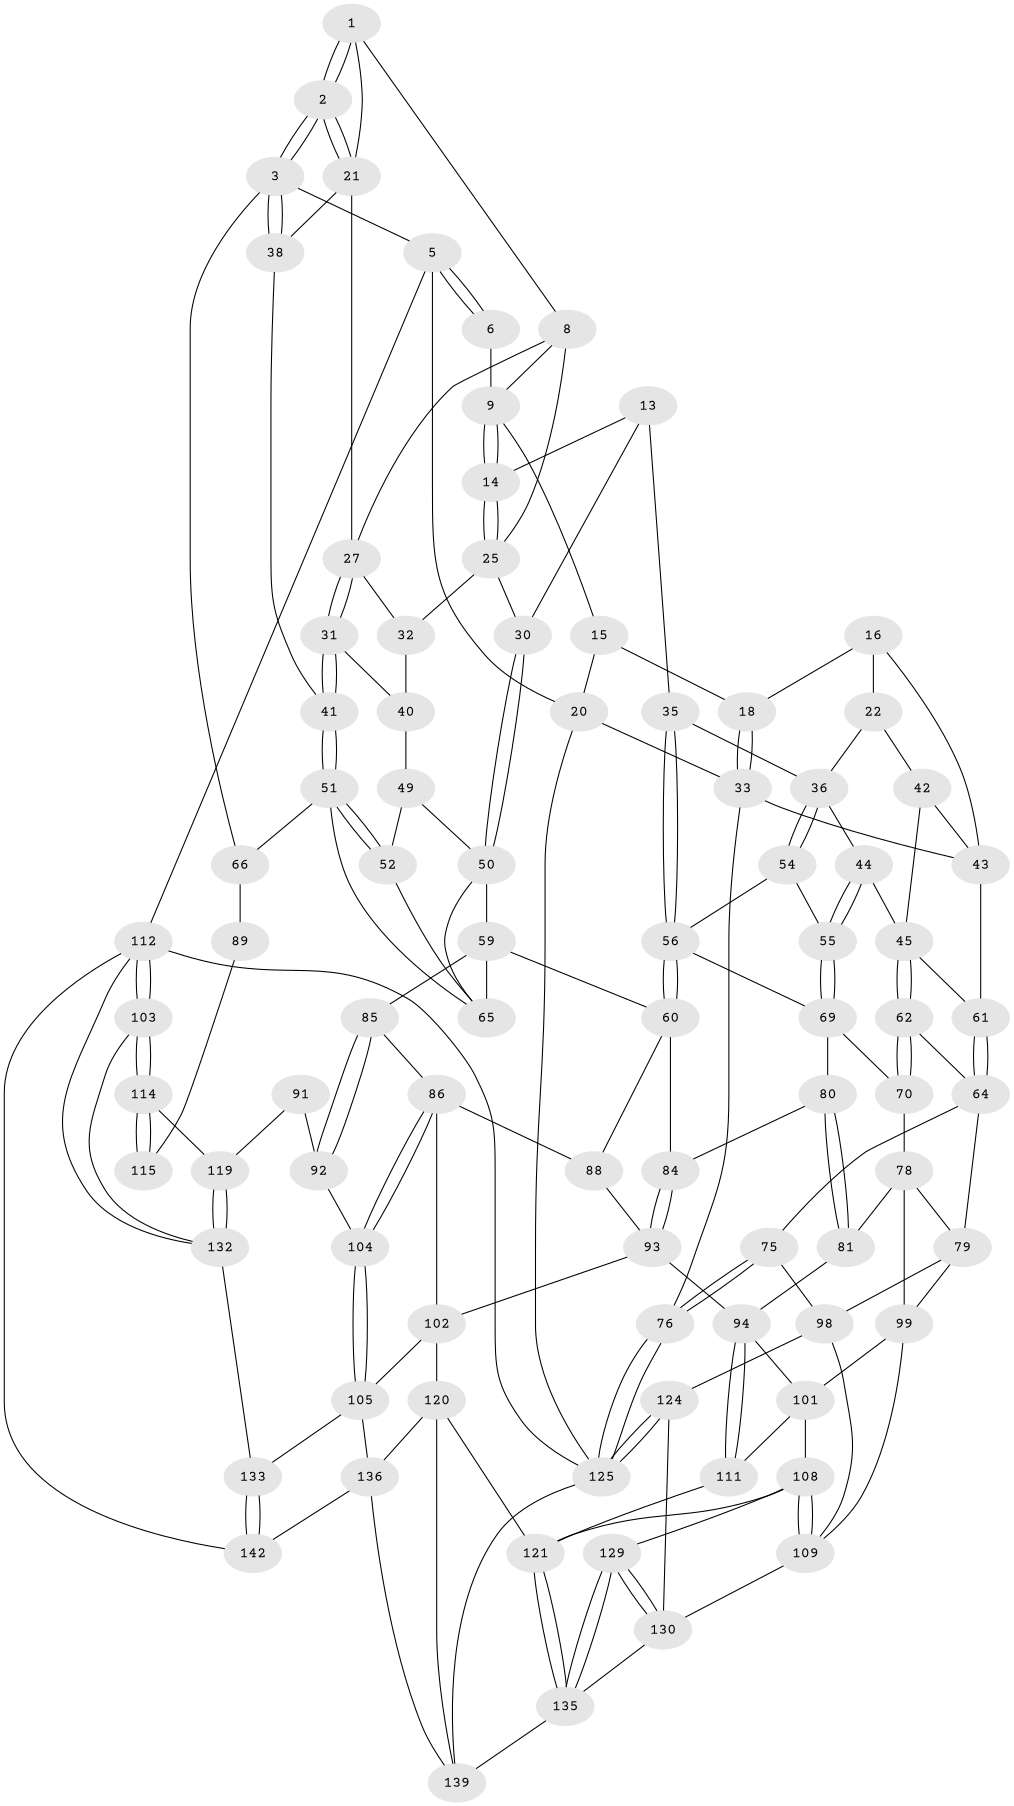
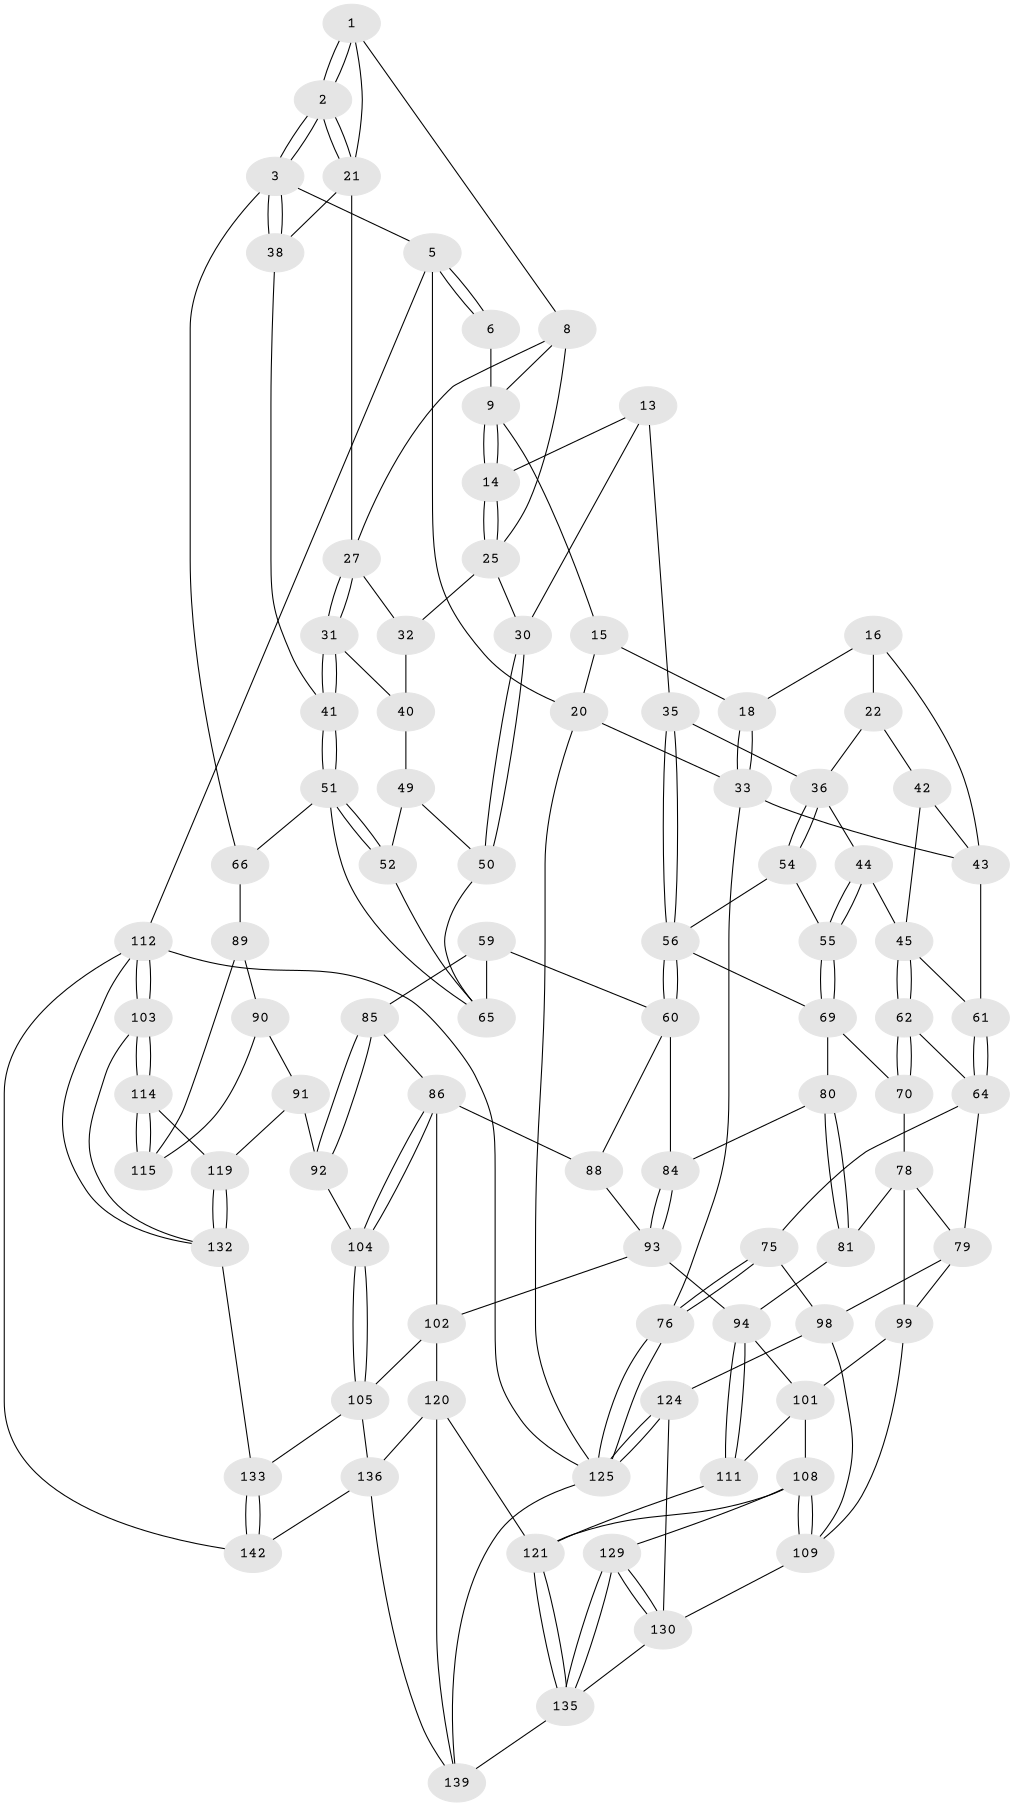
(487, 903) -> none
none -> (260, 1018)
